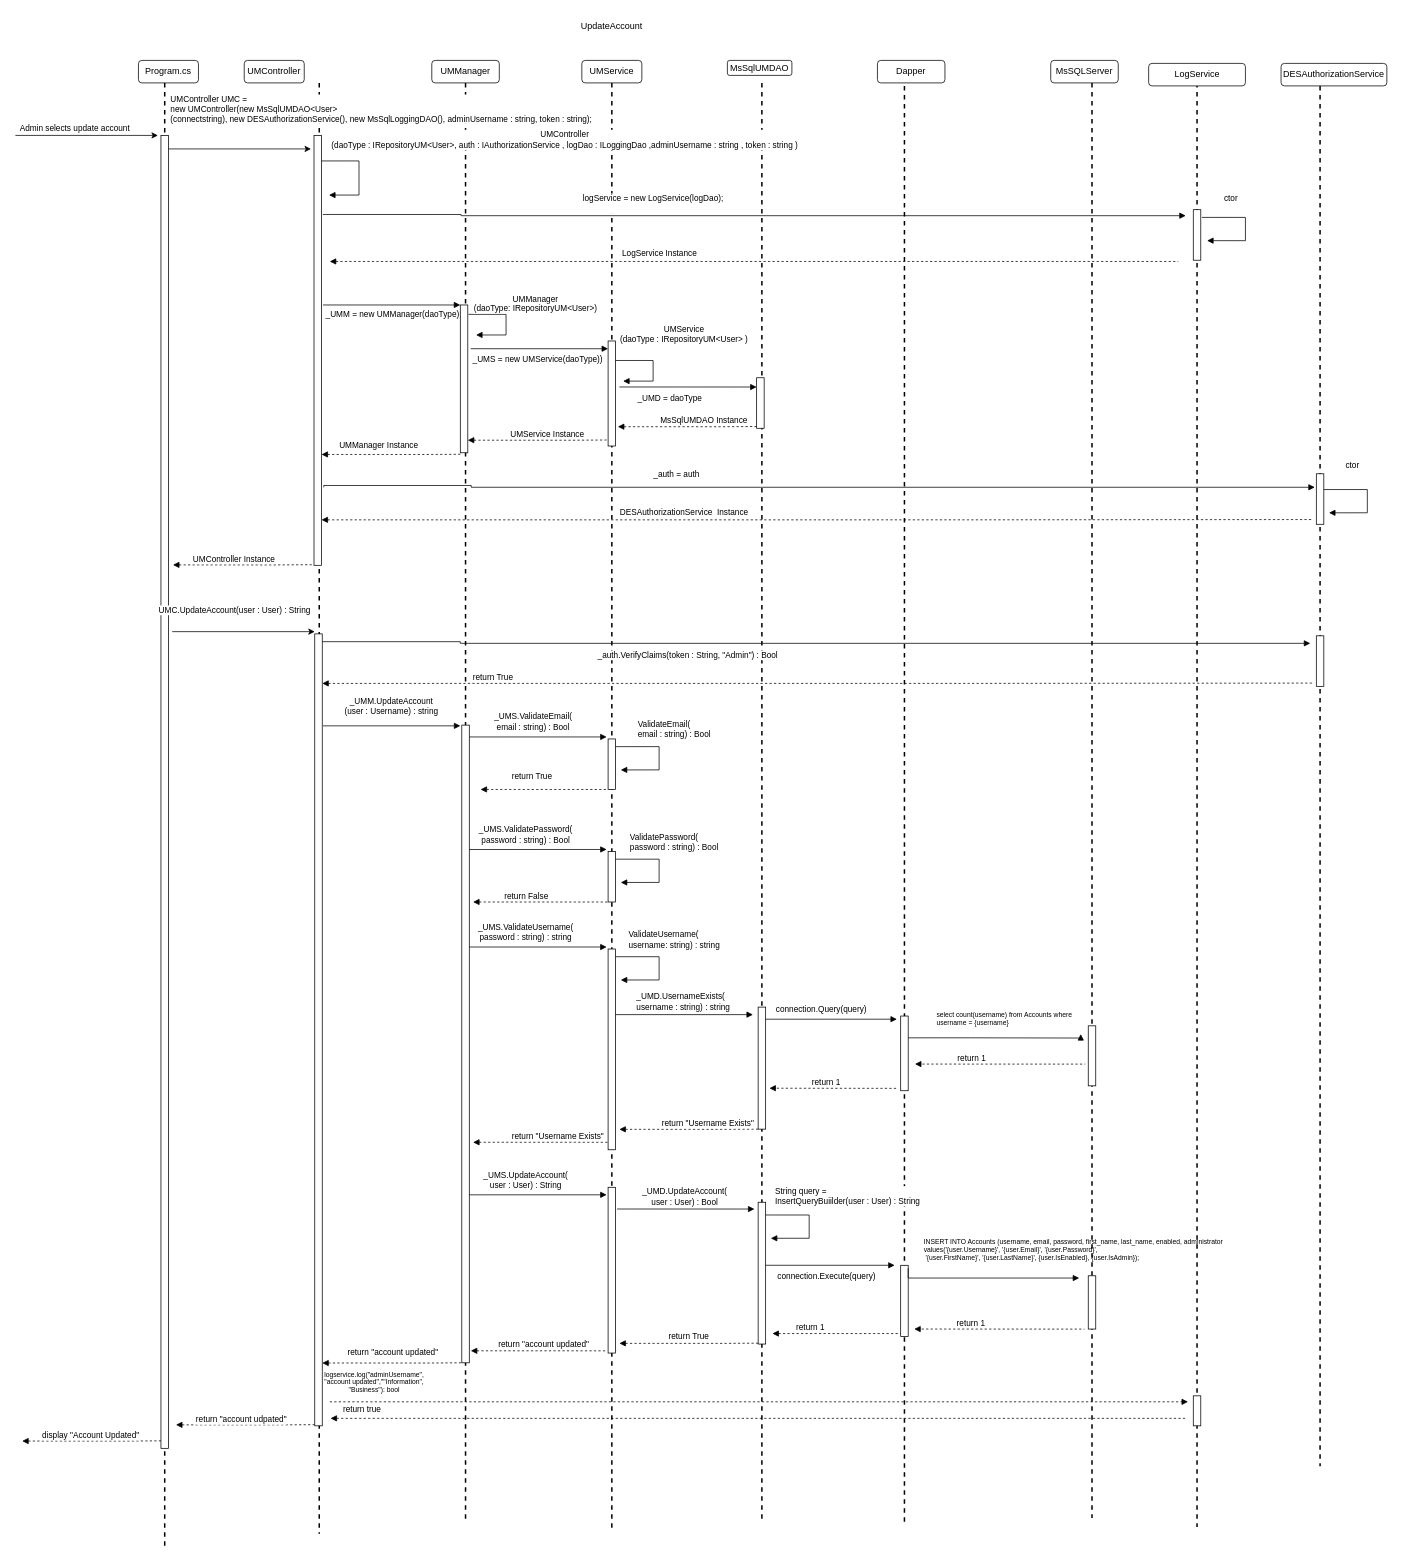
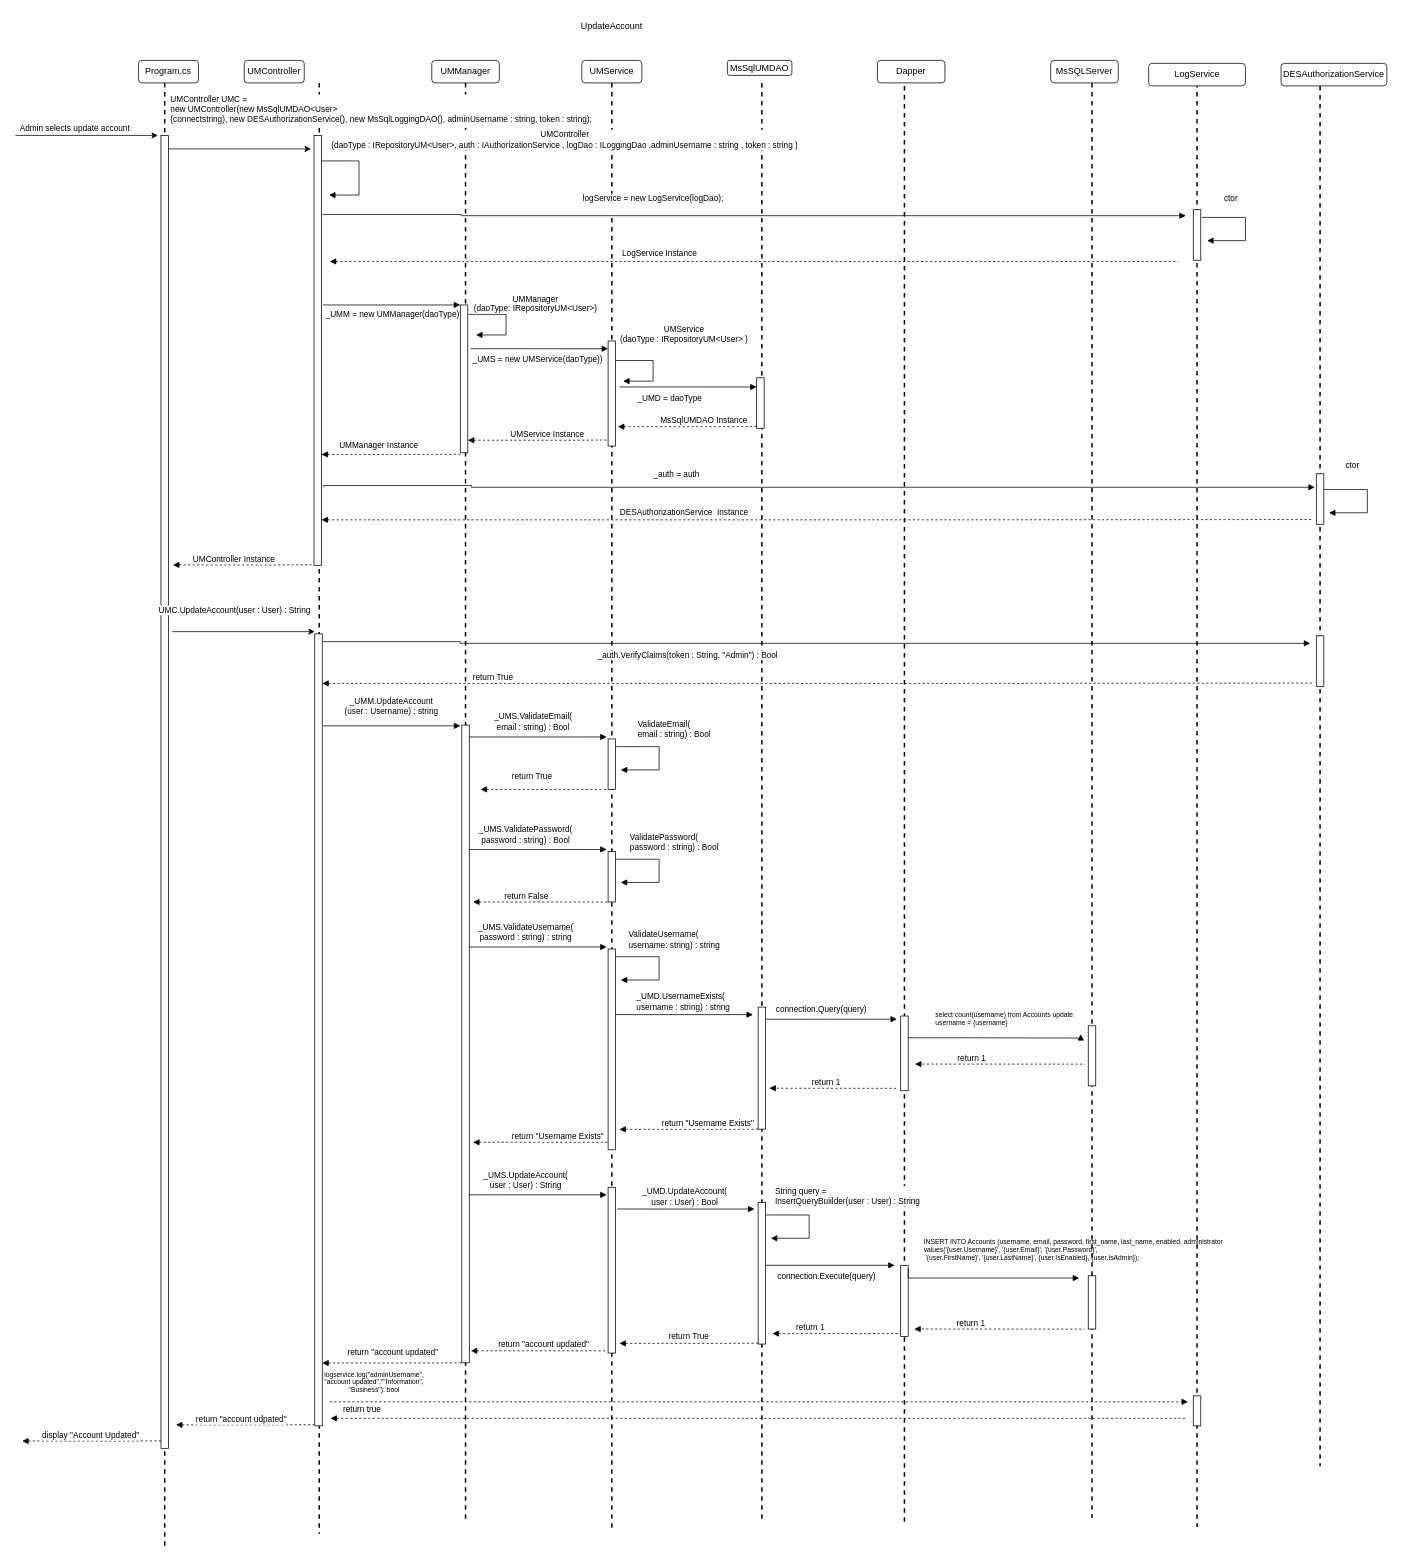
(1004, 1014) -> (1004, 1014)
